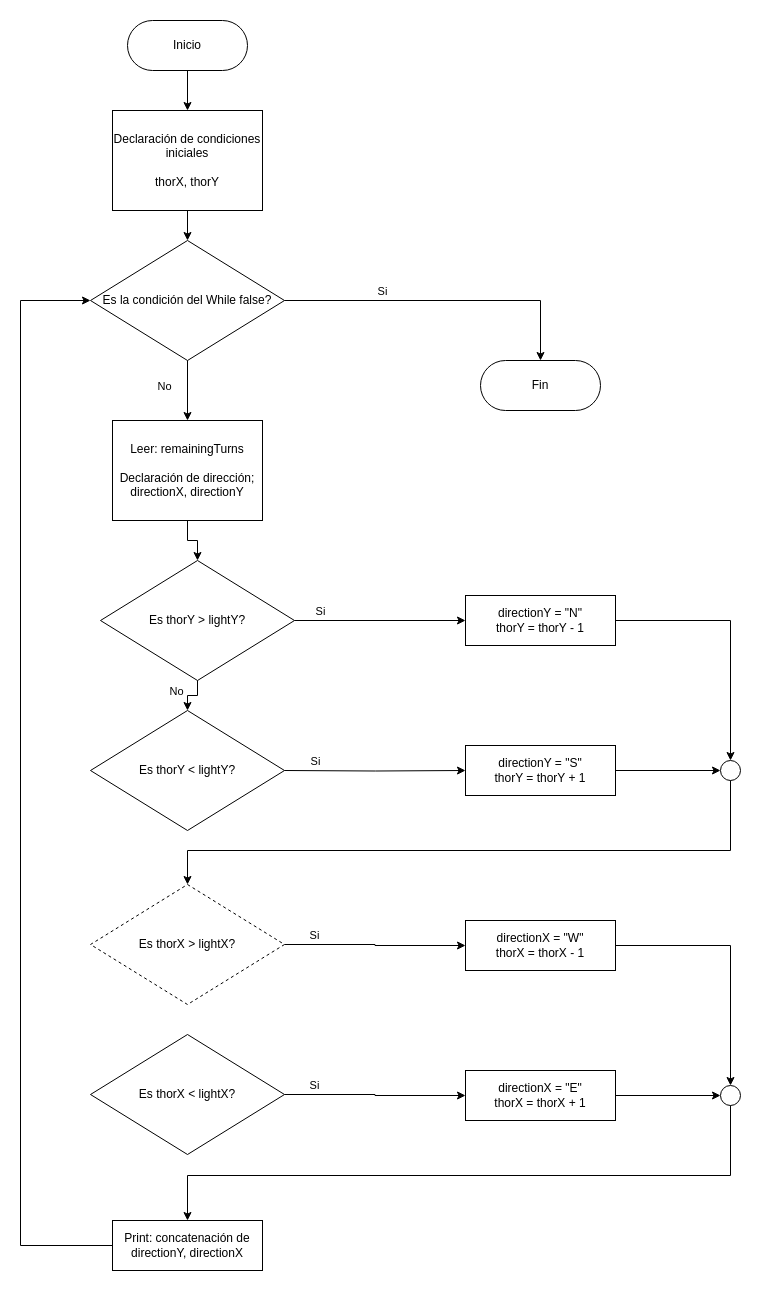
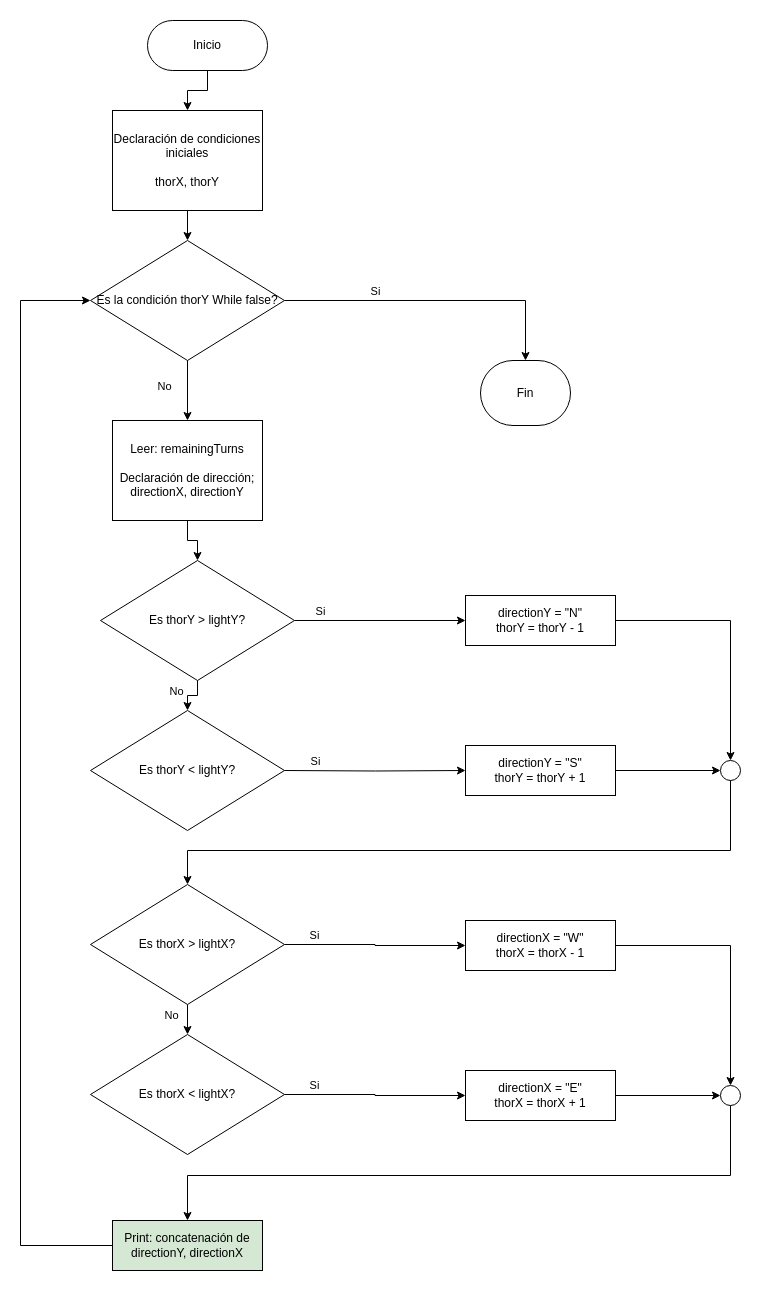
(188, 46) -> (208, 46)
(188, 301) -> (188, 301)
(541, 386) -> (526, 393)
(188, 945) -> (188, 945)
none -> (188, 1016)
(188, 1246) -> (188, 1246)
